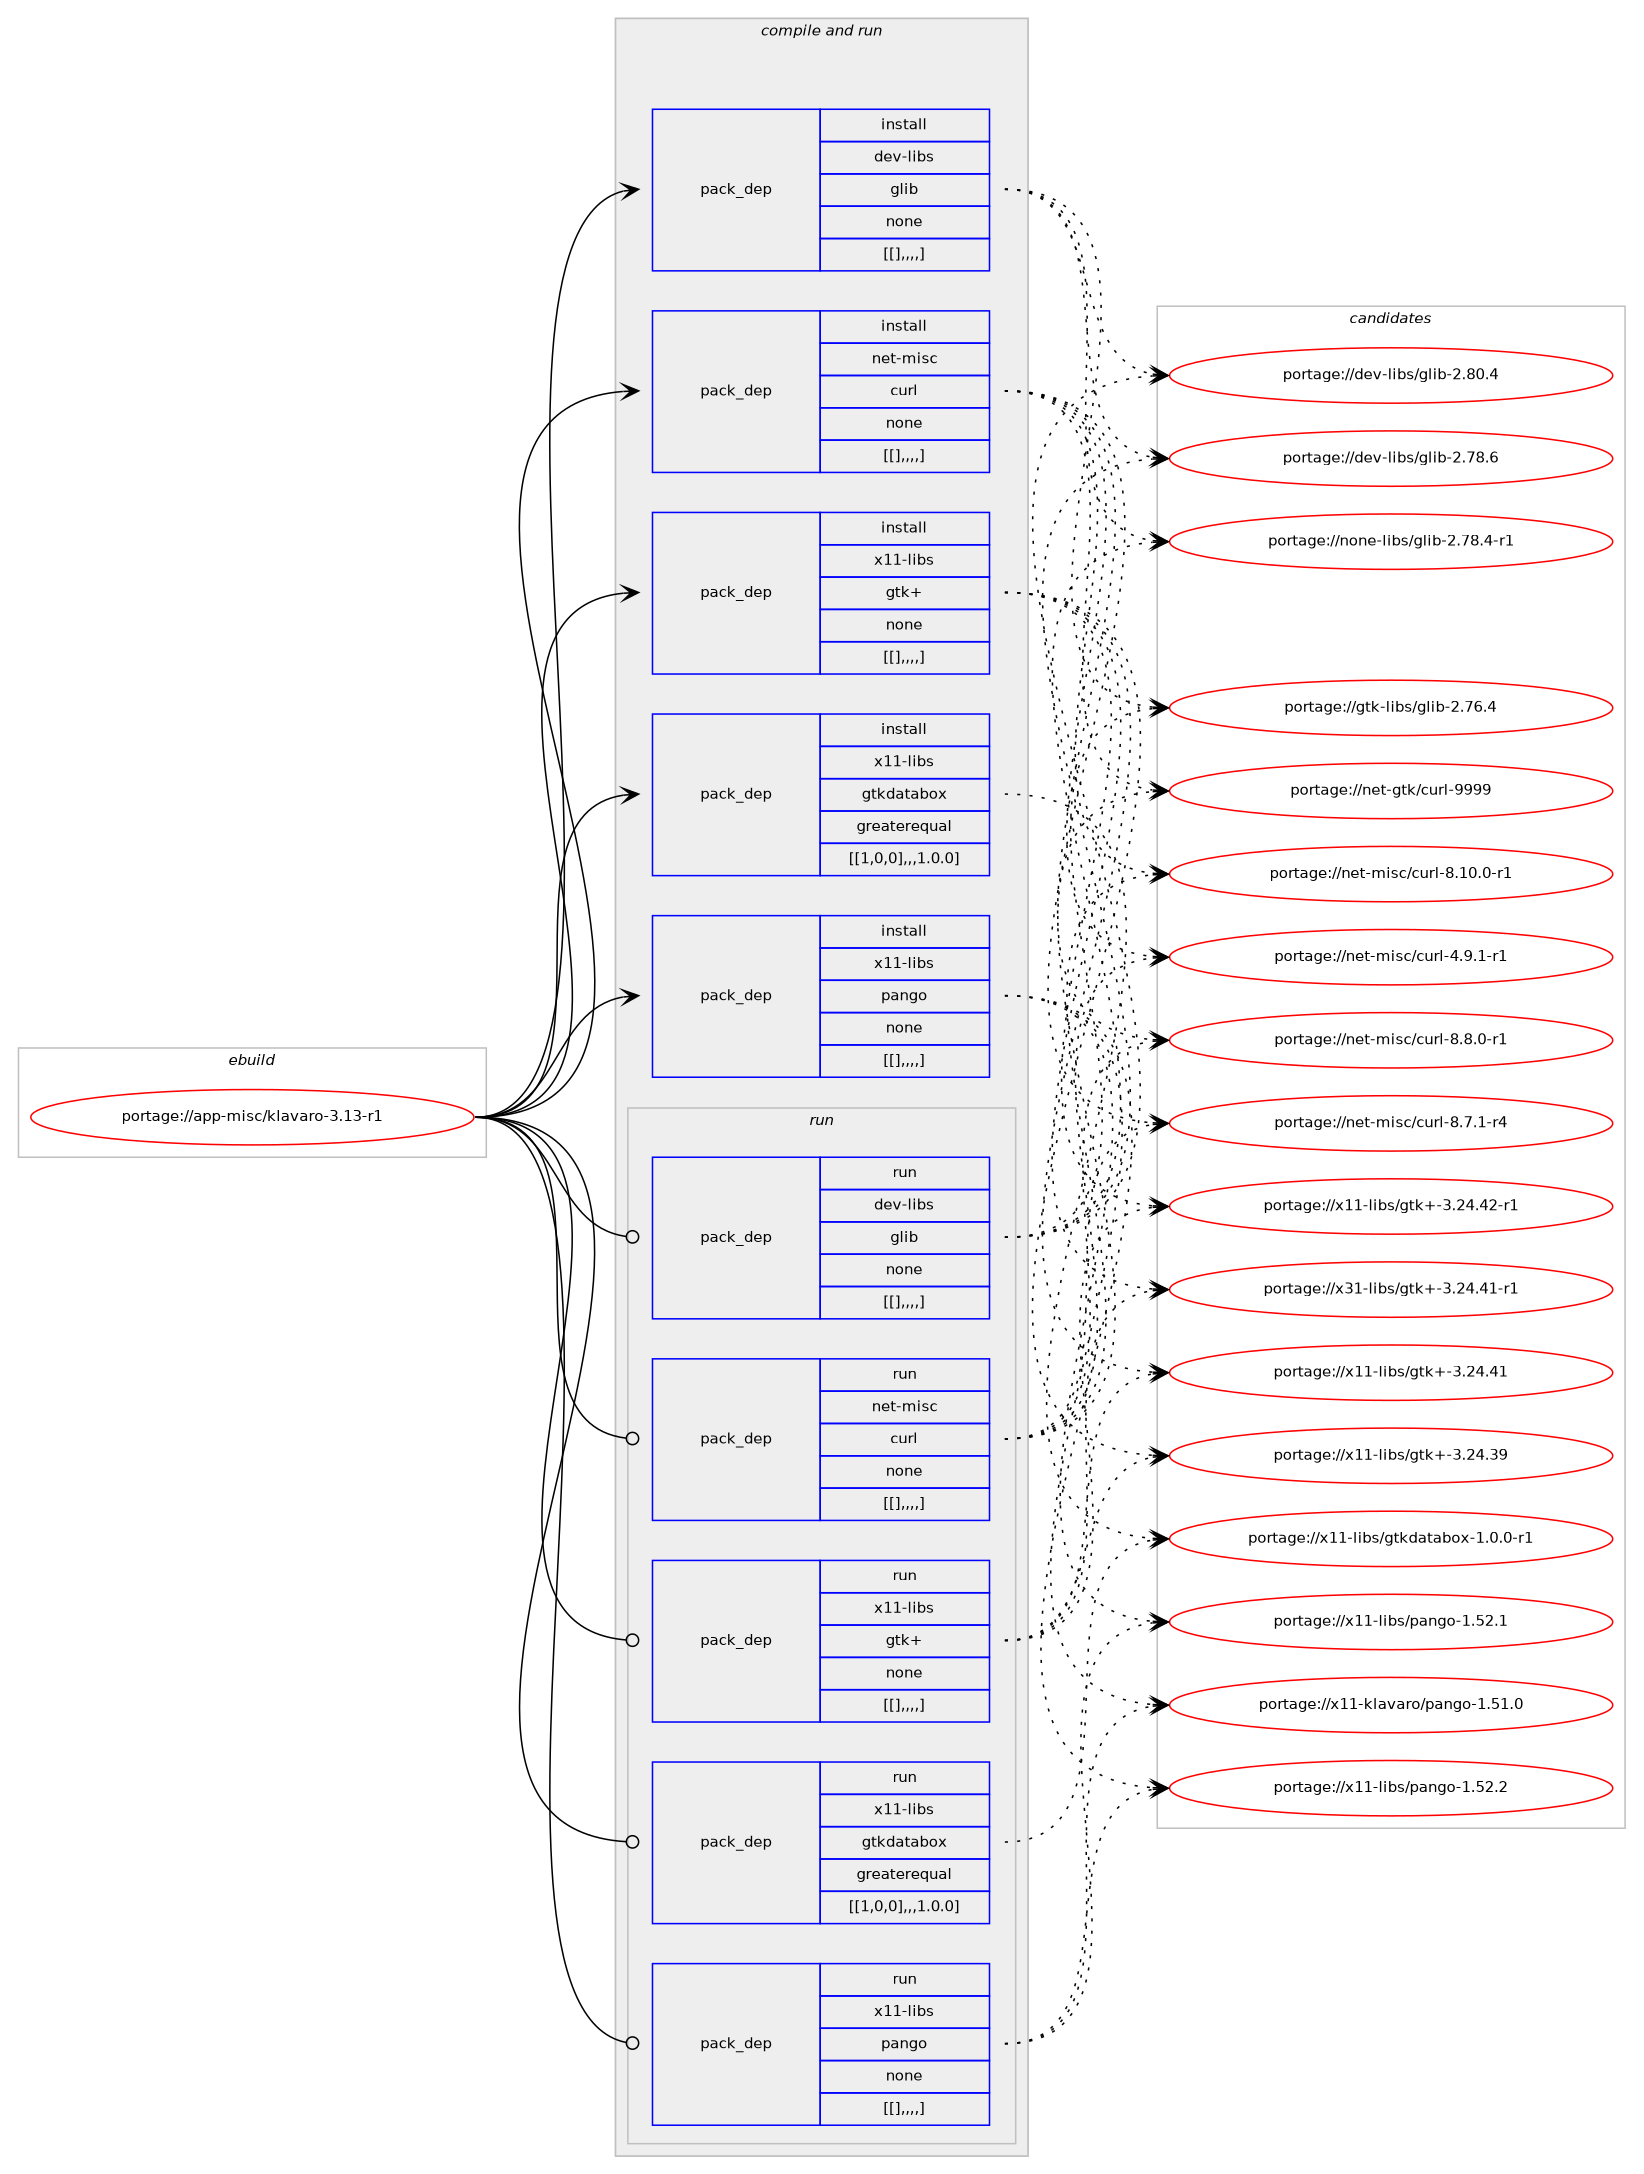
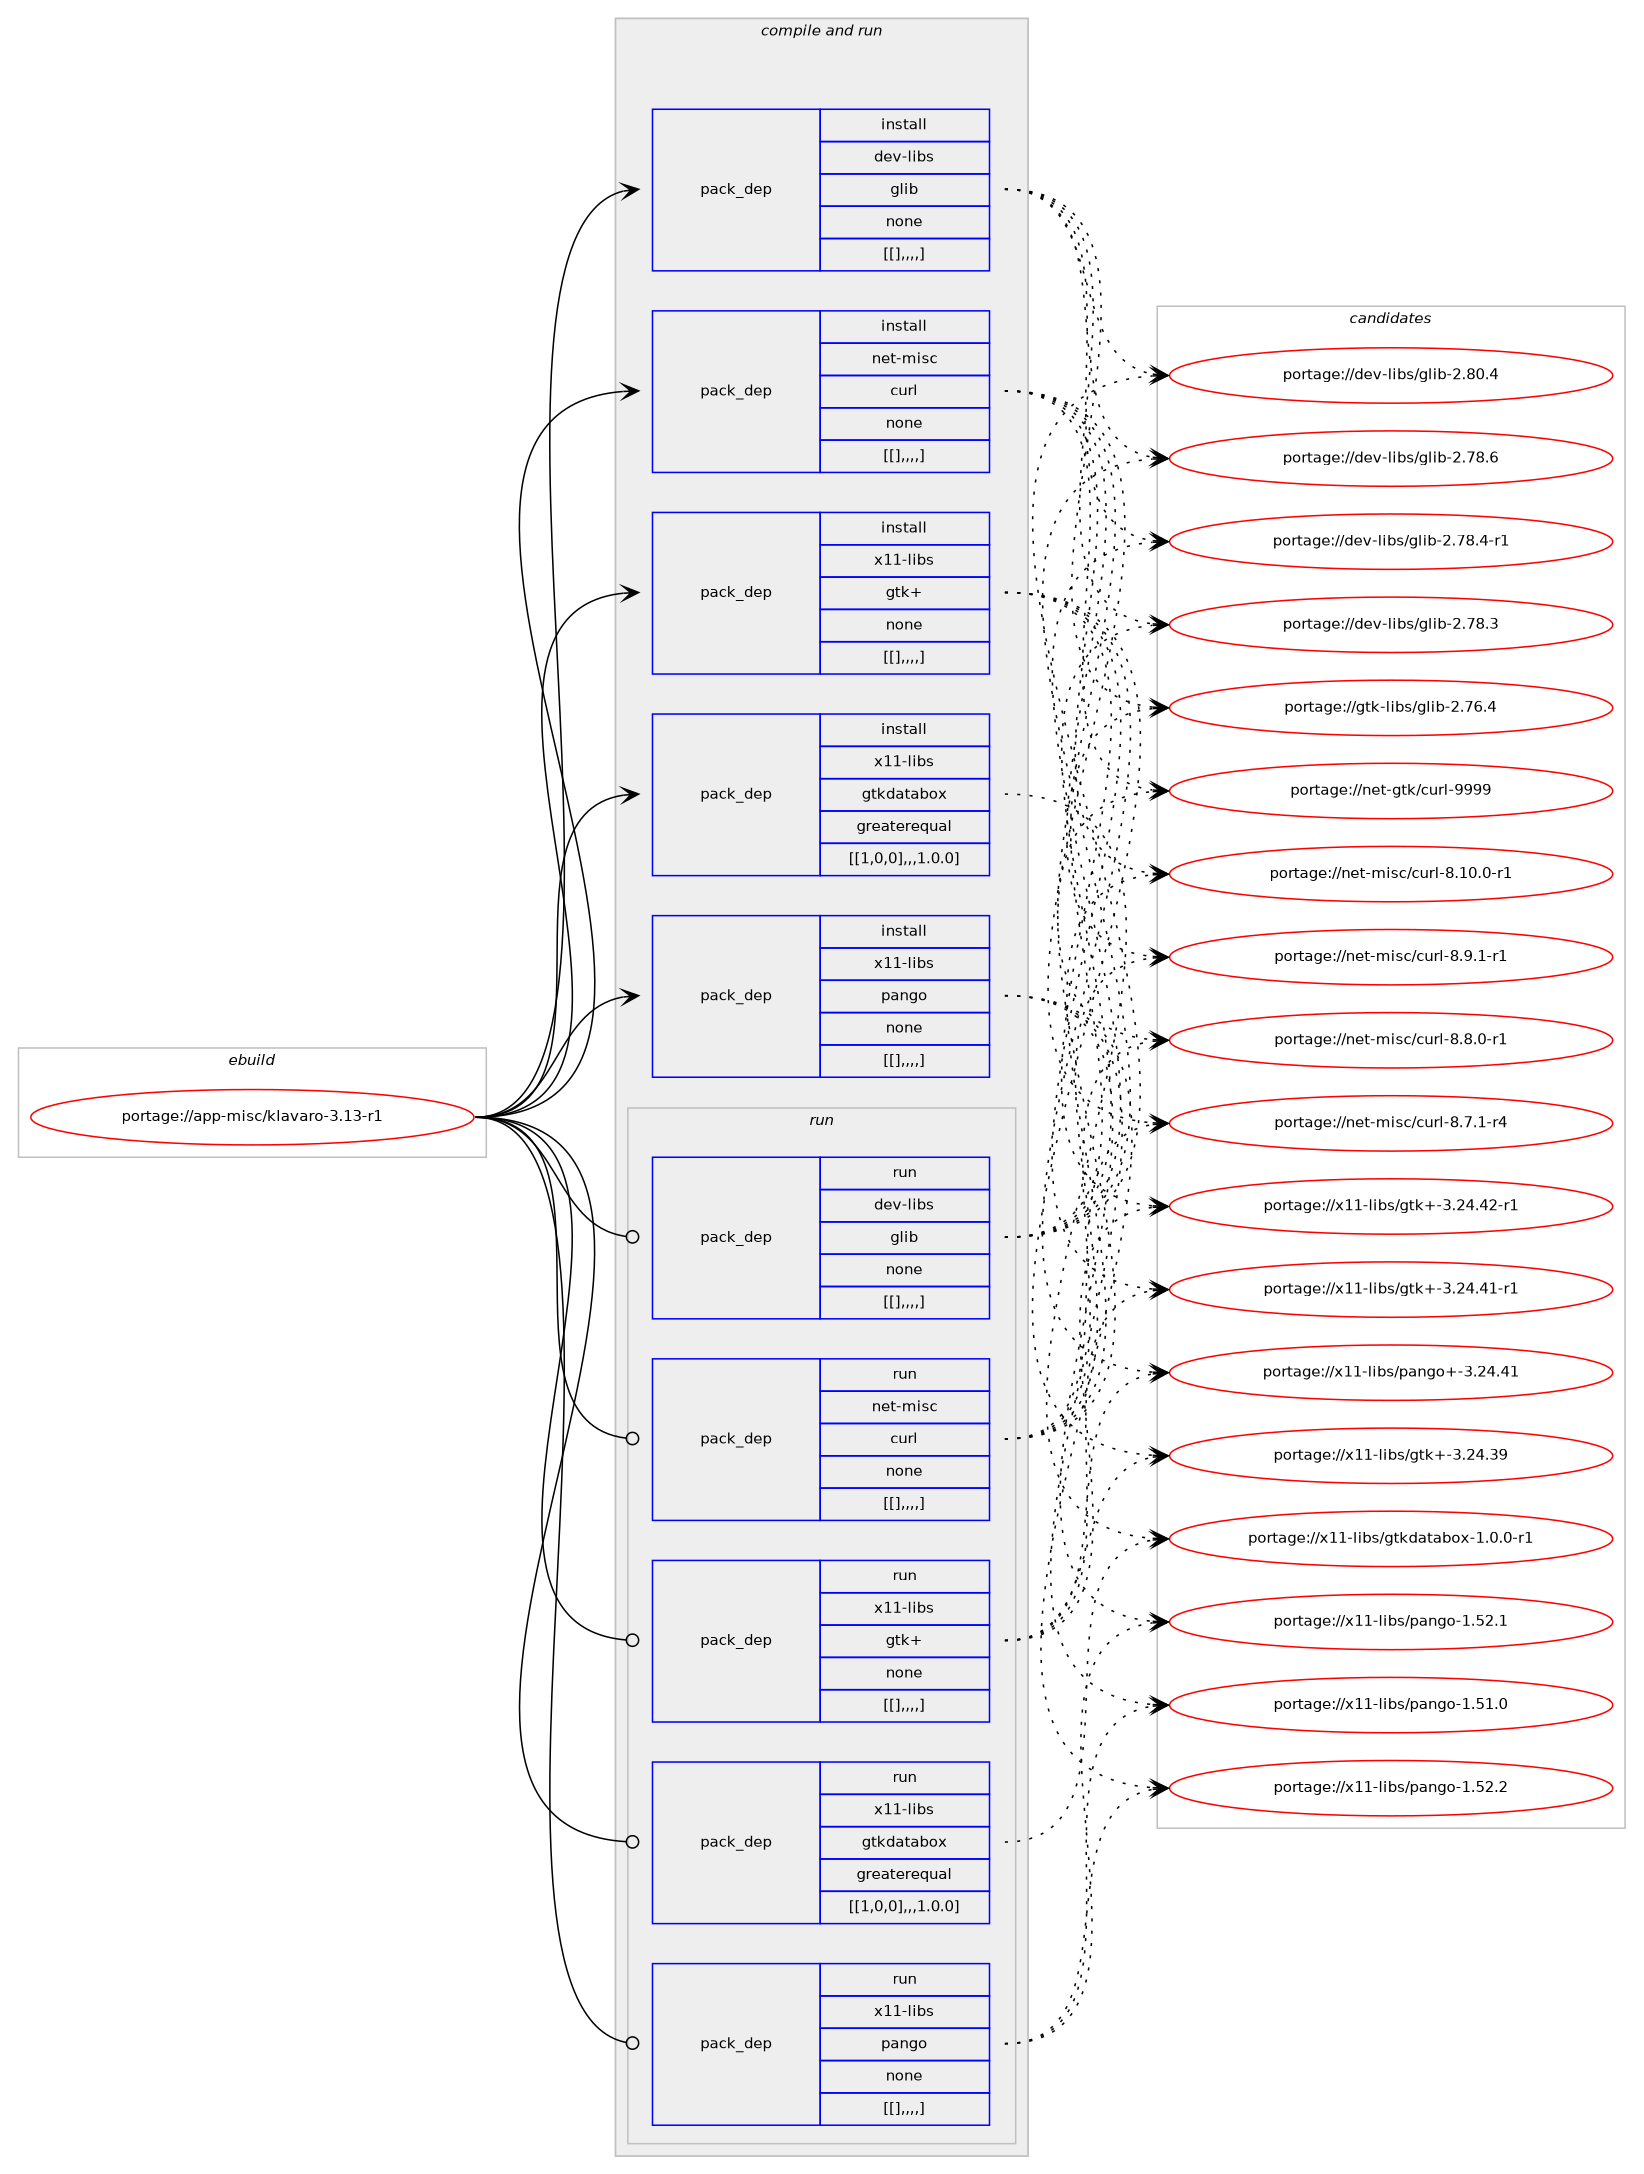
(1391, 542) -> (1391, 542)
none -> (1391, 625)
(1391, 957) -> (1391, 957)
(1391, 1290) -> (1391, 1290)
(1391, 1373) -> (1391, 1373)
(1391, 1705) -> (1391, 1705)
